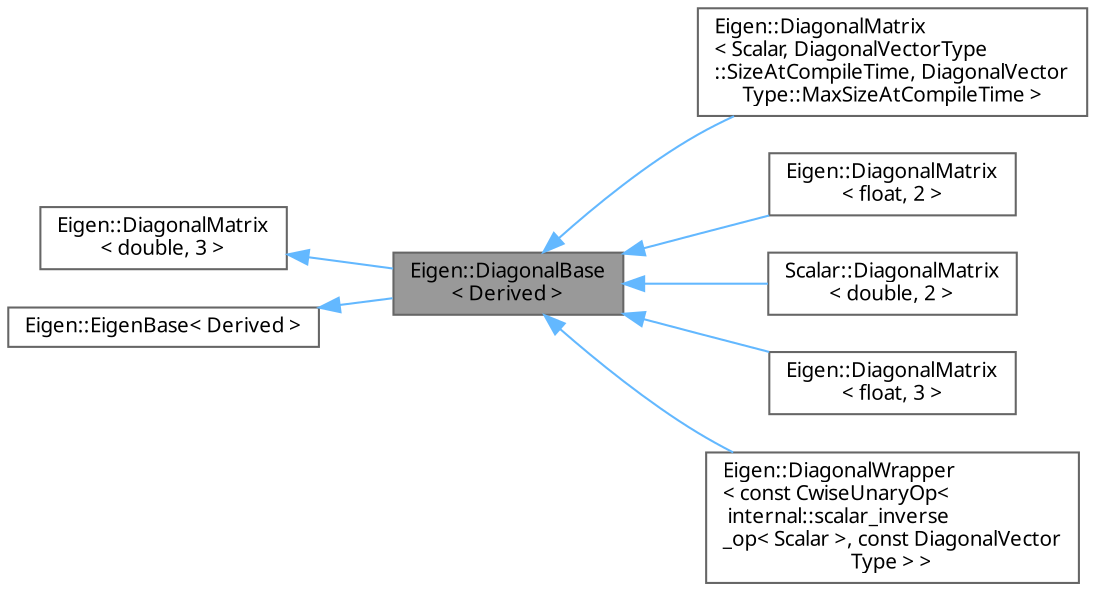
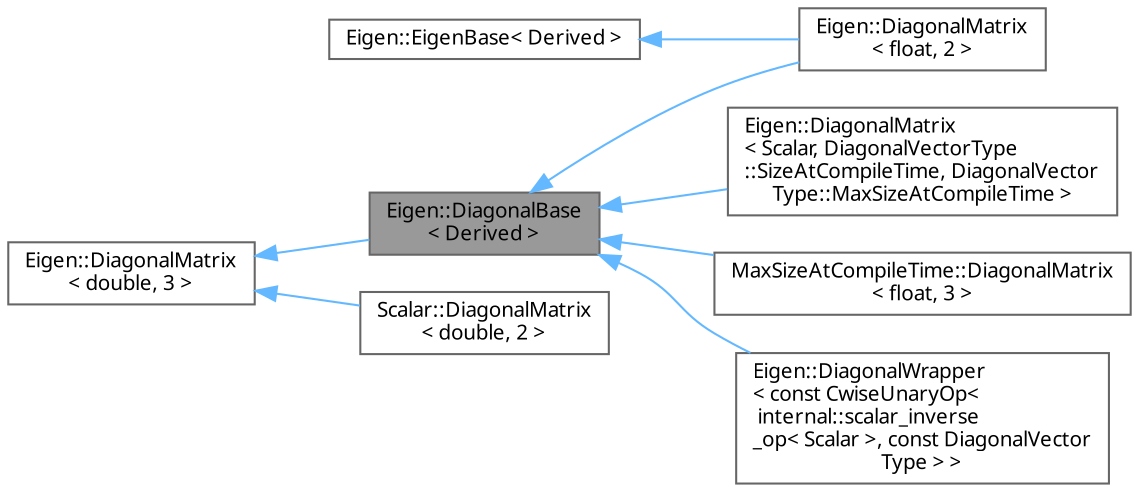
(706, 284) -> (318, 300)
(366, 302) -> (730, 39)
(893, 383) -> (923, 284)
